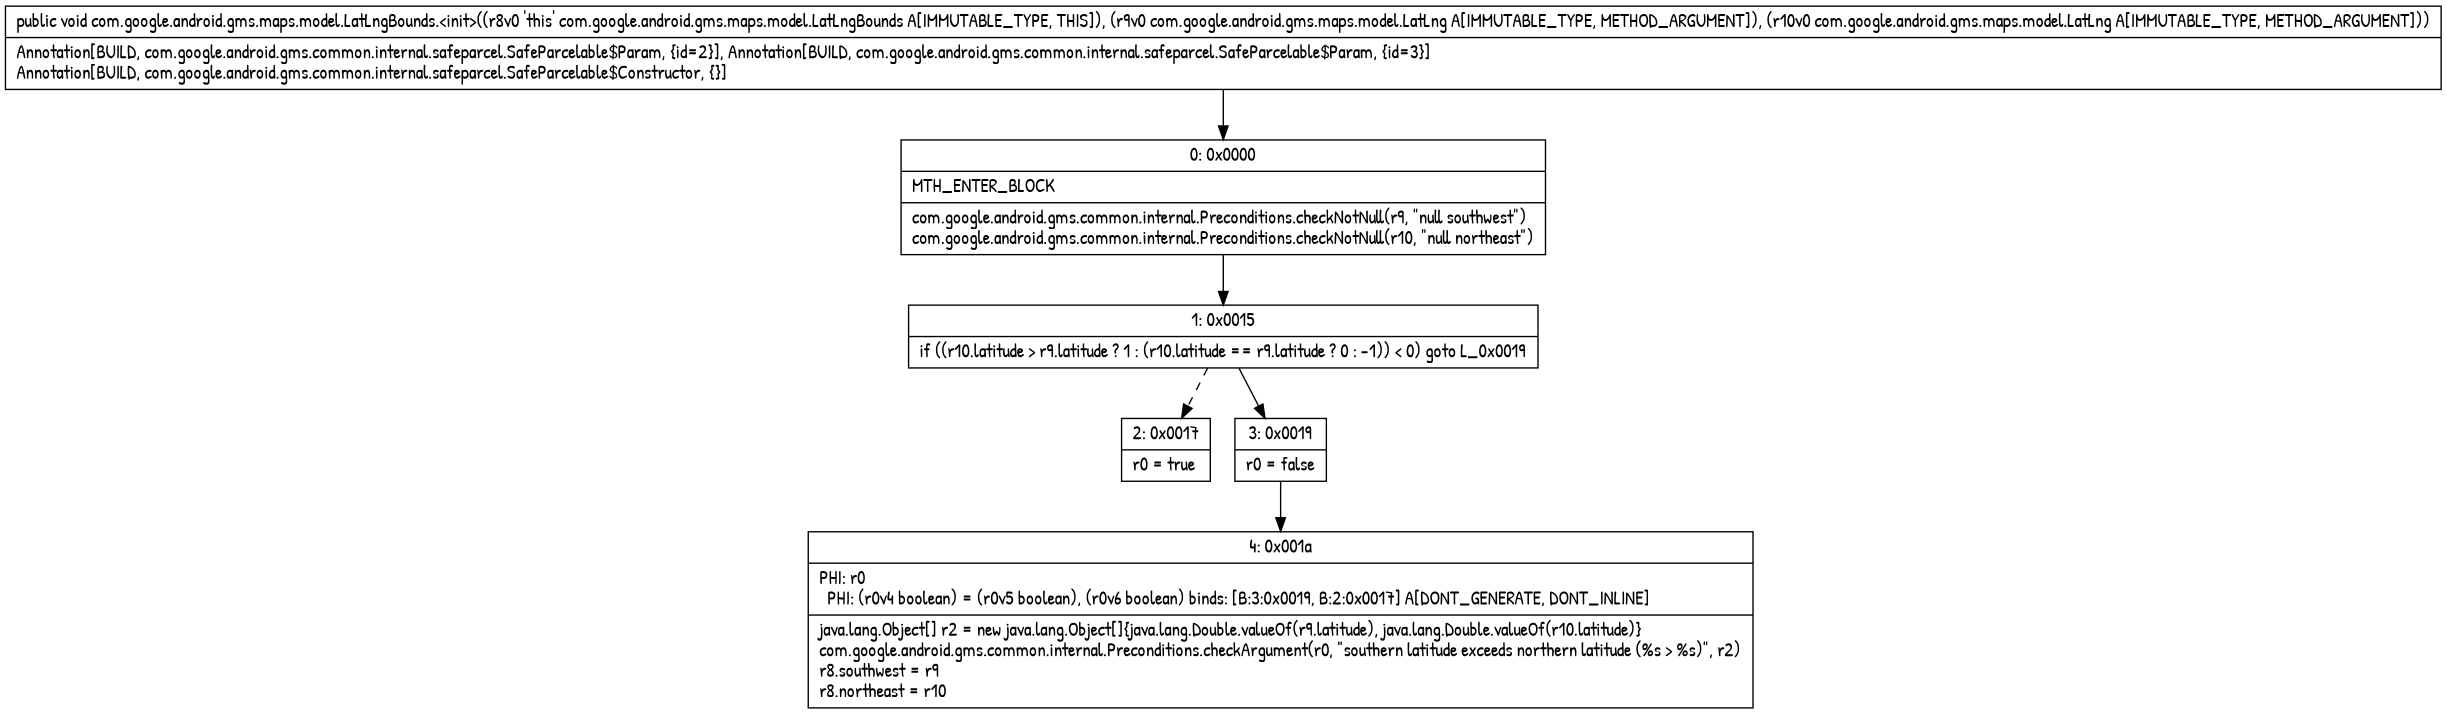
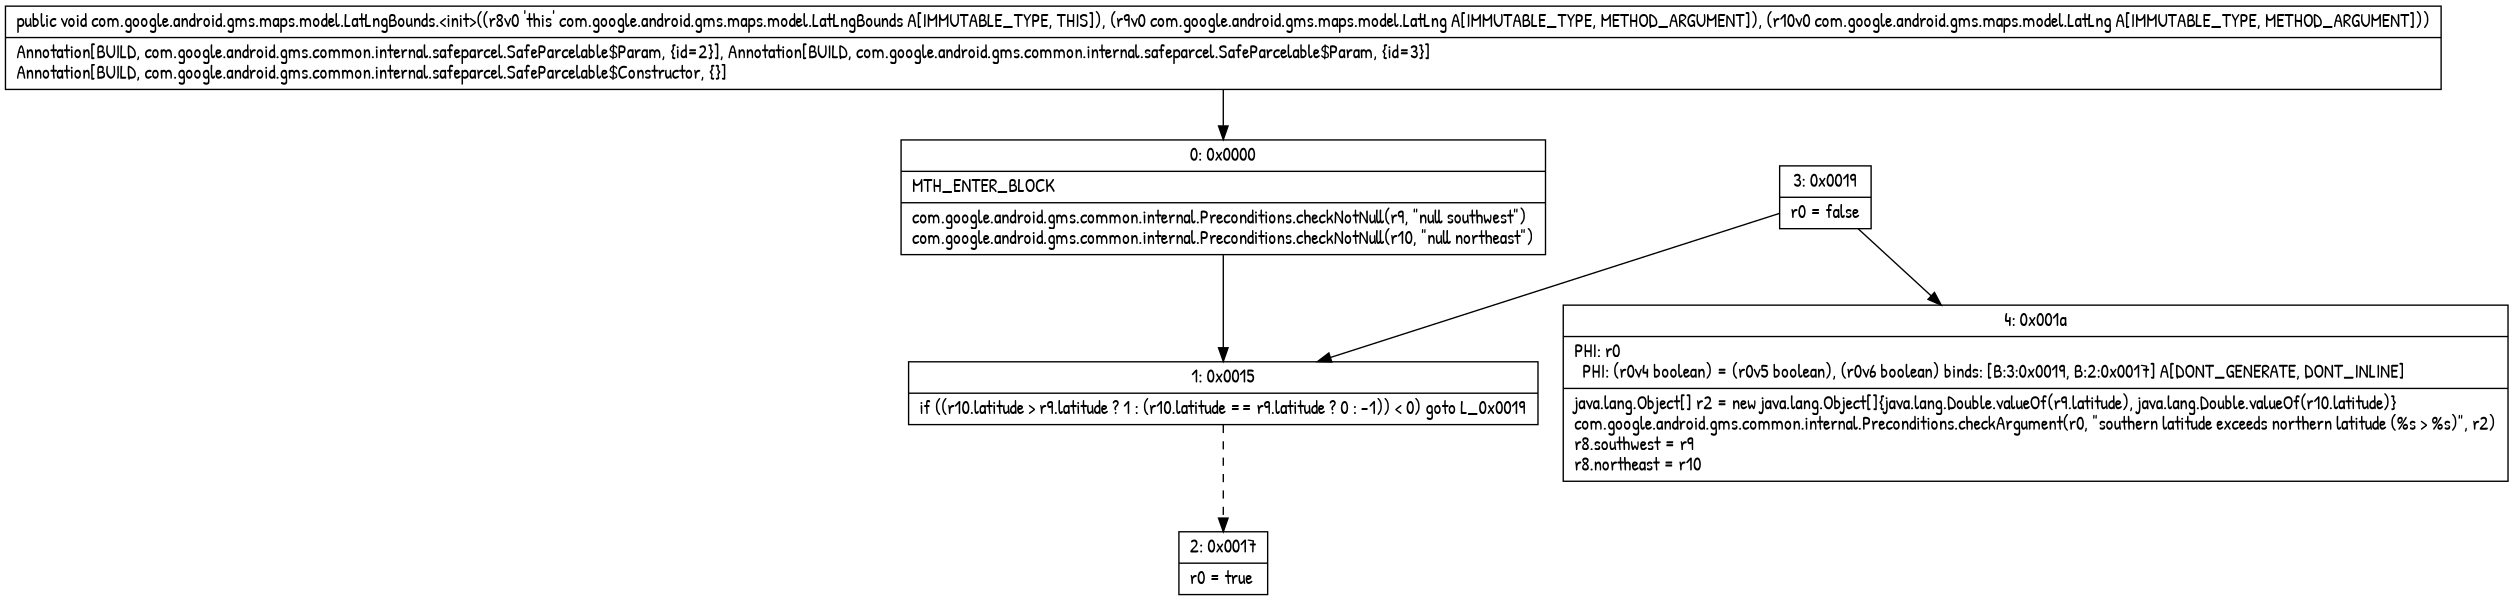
(1249, 387) -> (1555, 285)
